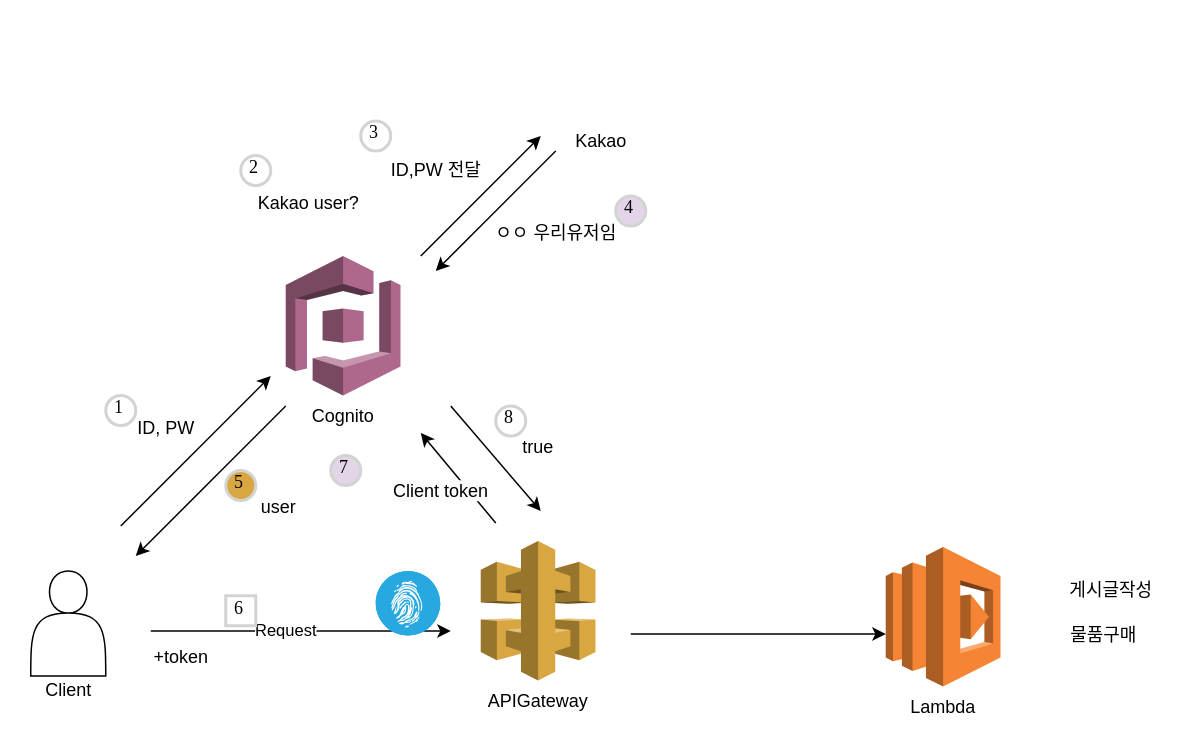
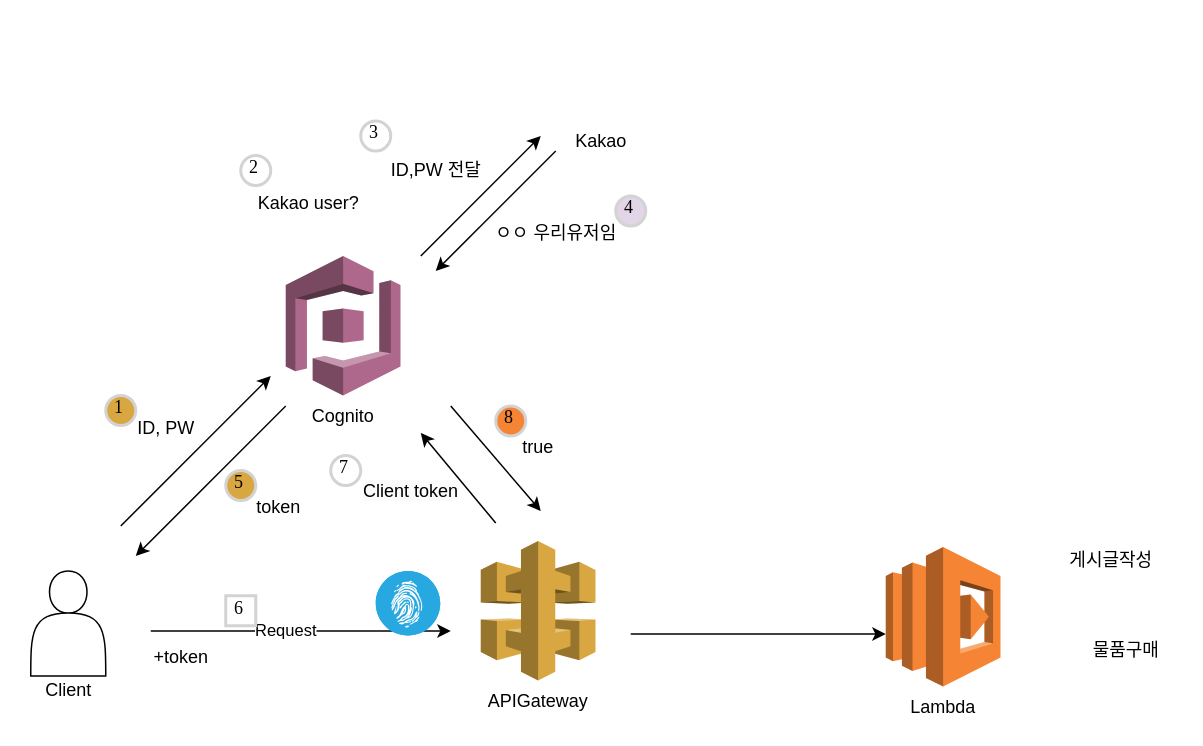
(121, 410) -> (121, 410)
(511, 421) -> (511, 421)
(346, 470) -> (346, 470)
(443, 500) -> (413, 500)
(279, 508) -> (279, 508)
(1111, 590) -> (1111, 560)
(1103, 635) -> (1126, 650)
